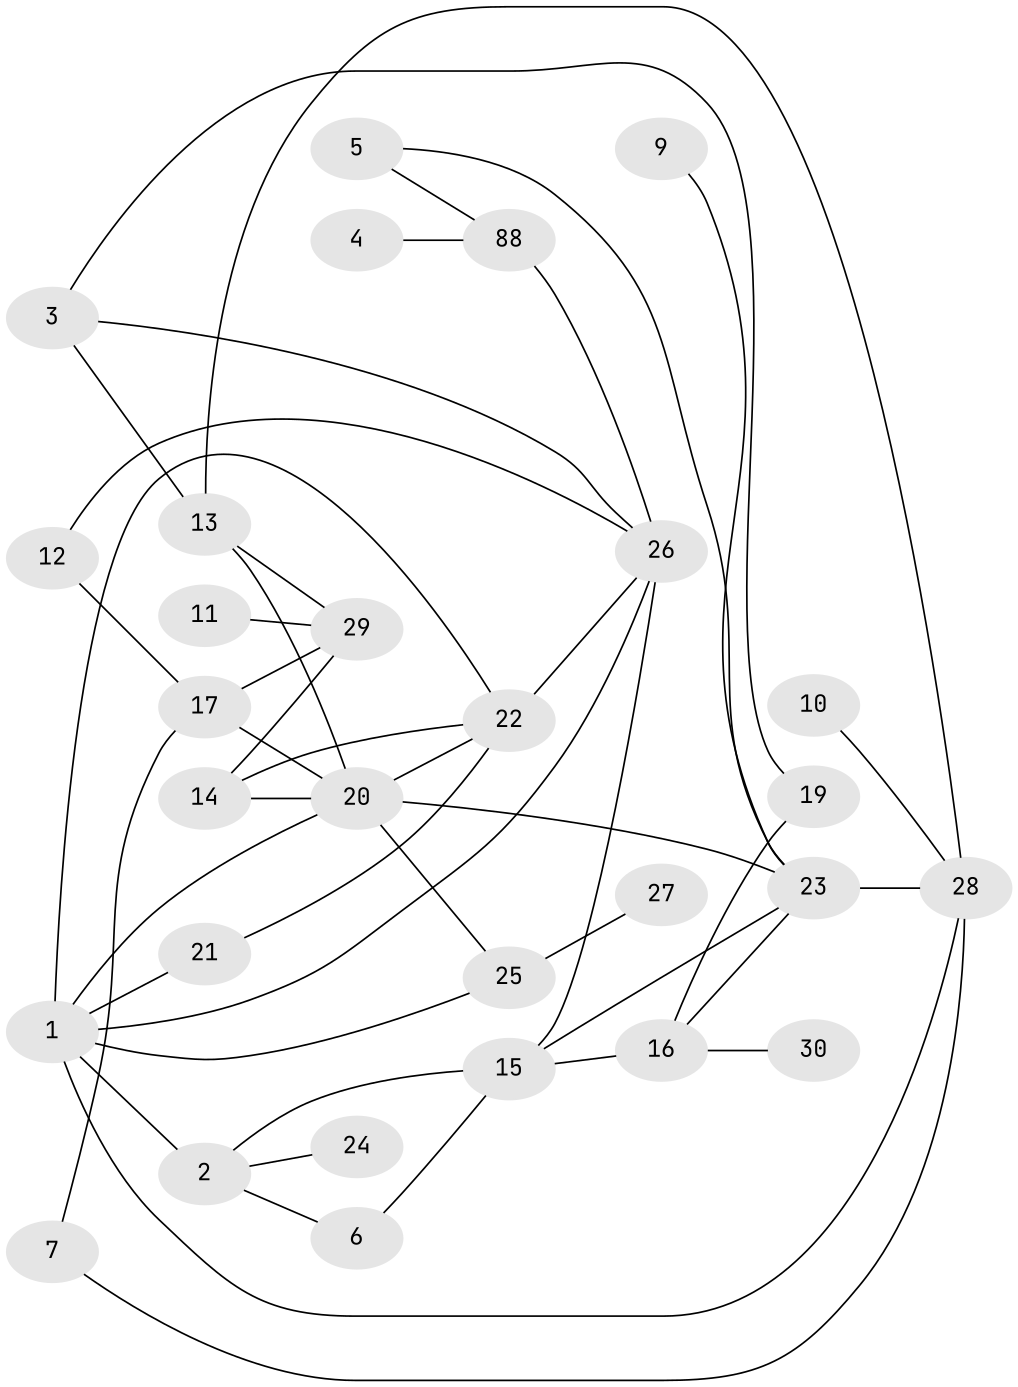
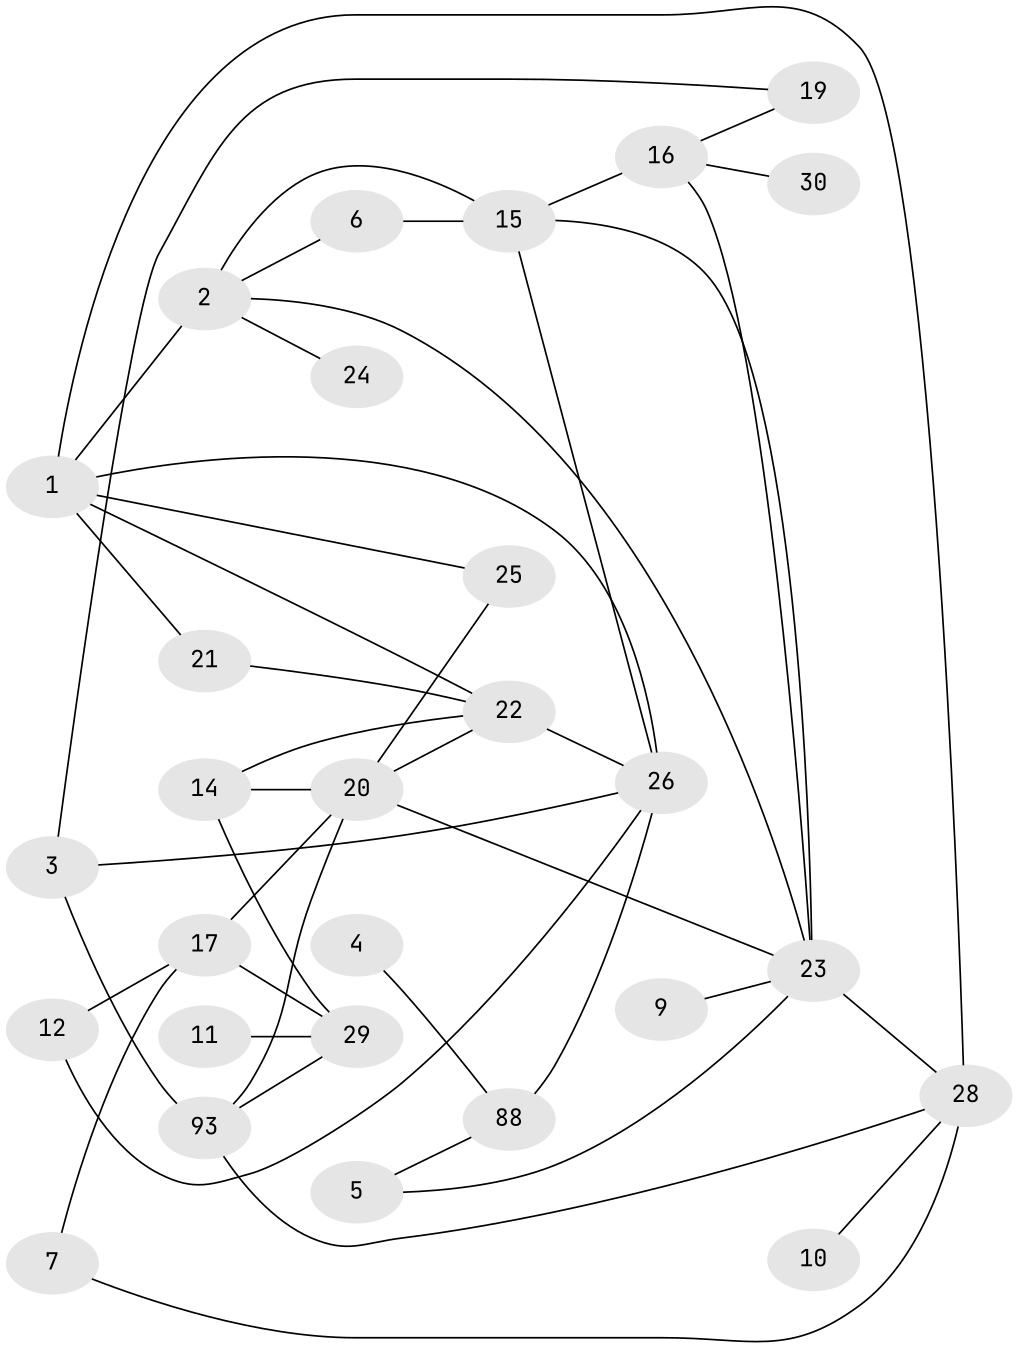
(205, 524) -> (205, 1128)
none -> (617, 531)
(181, 892) -> none
(661, 895) -> none
